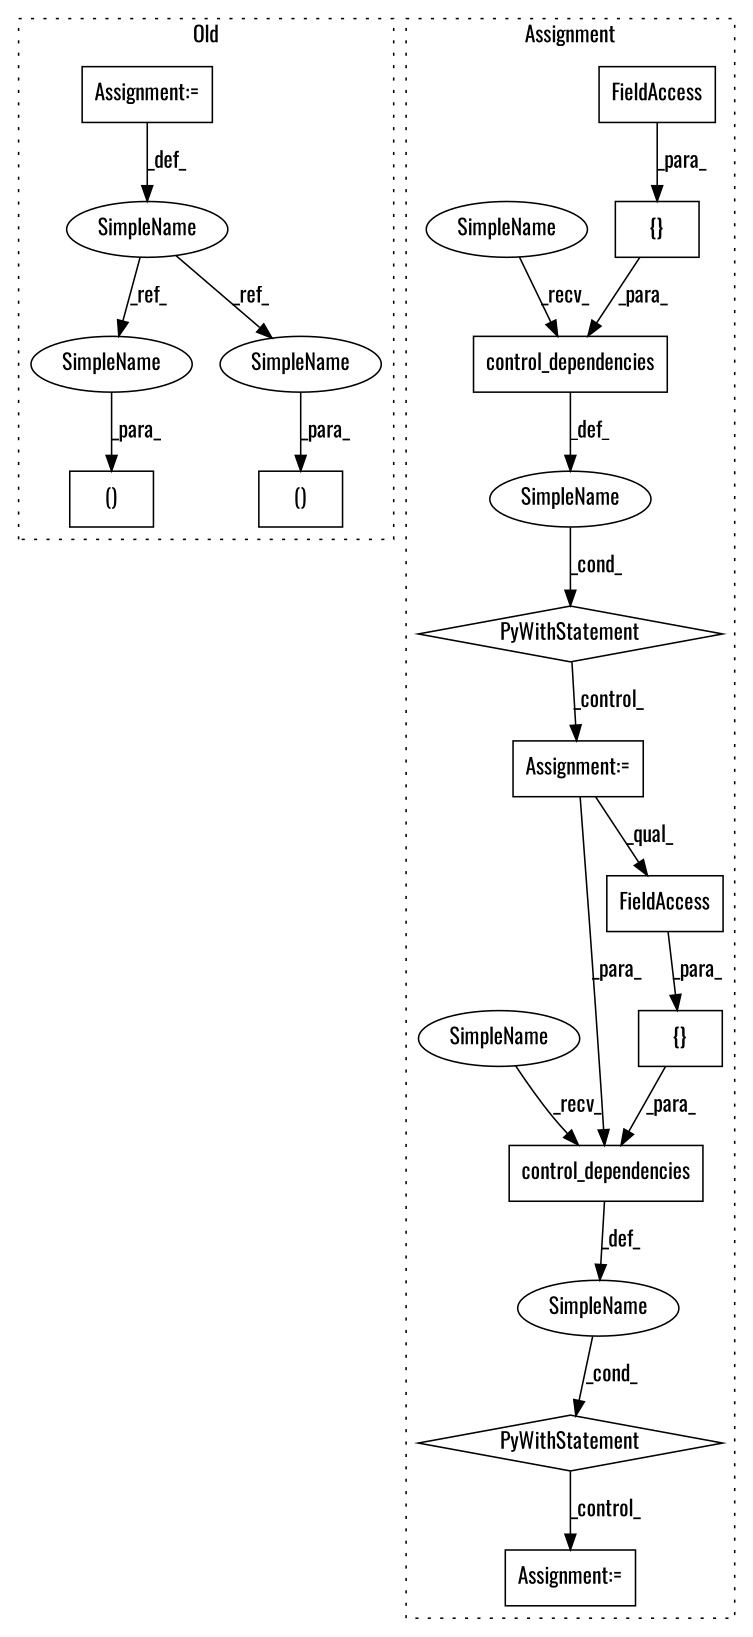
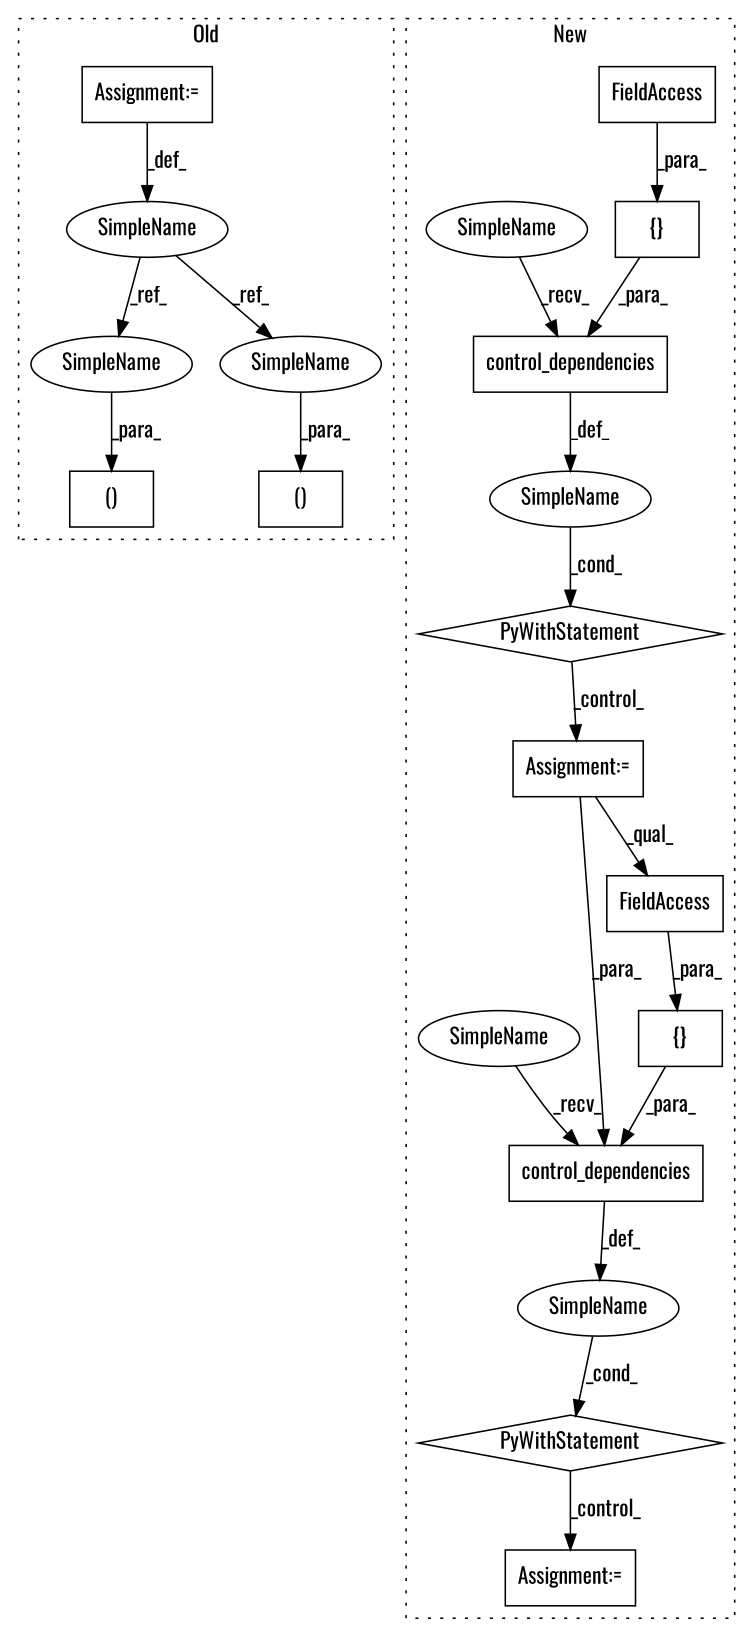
(570, 36) -> (570, 36)
